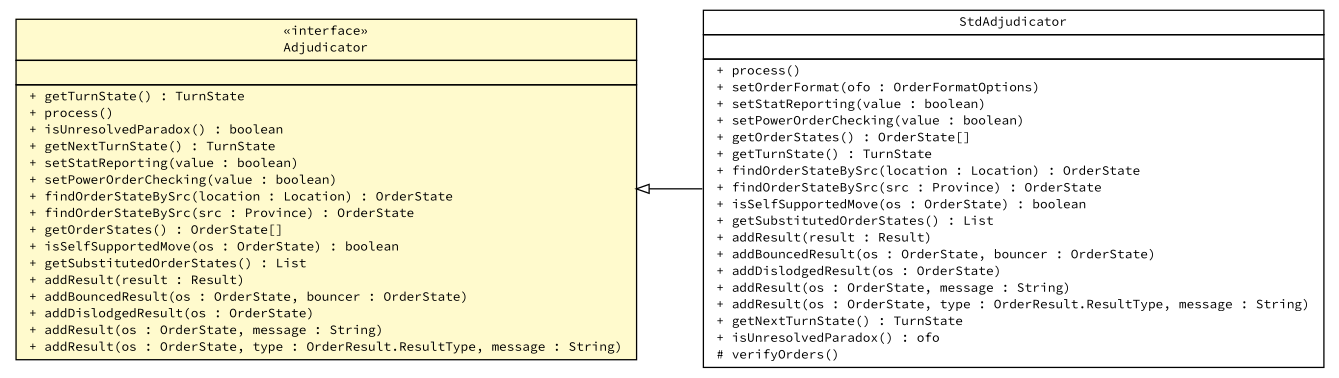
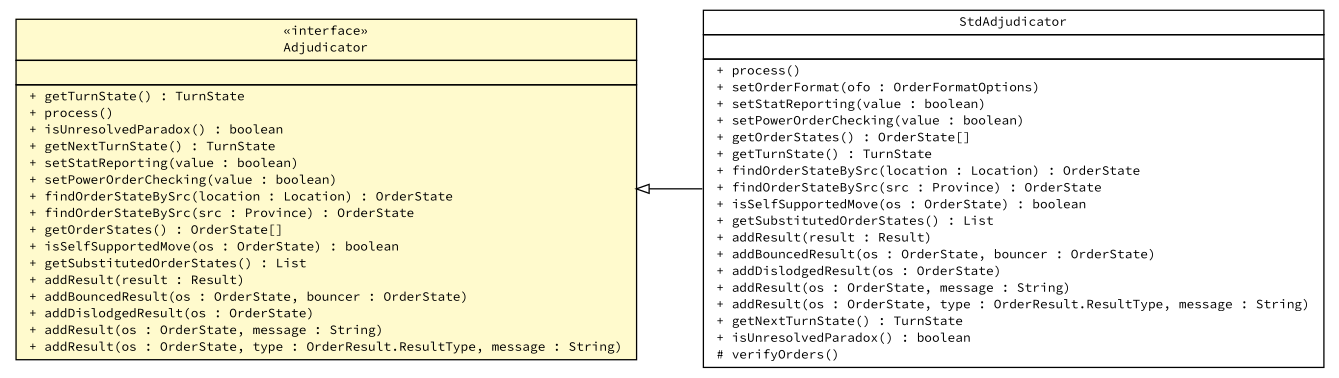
(829, 338) -> (844, 338)
